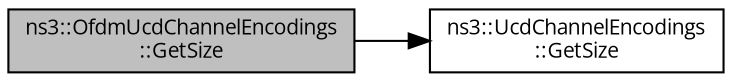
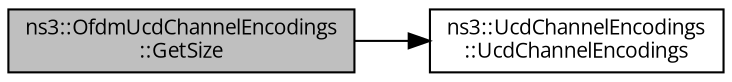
(577, 41) -> (577, 41)
